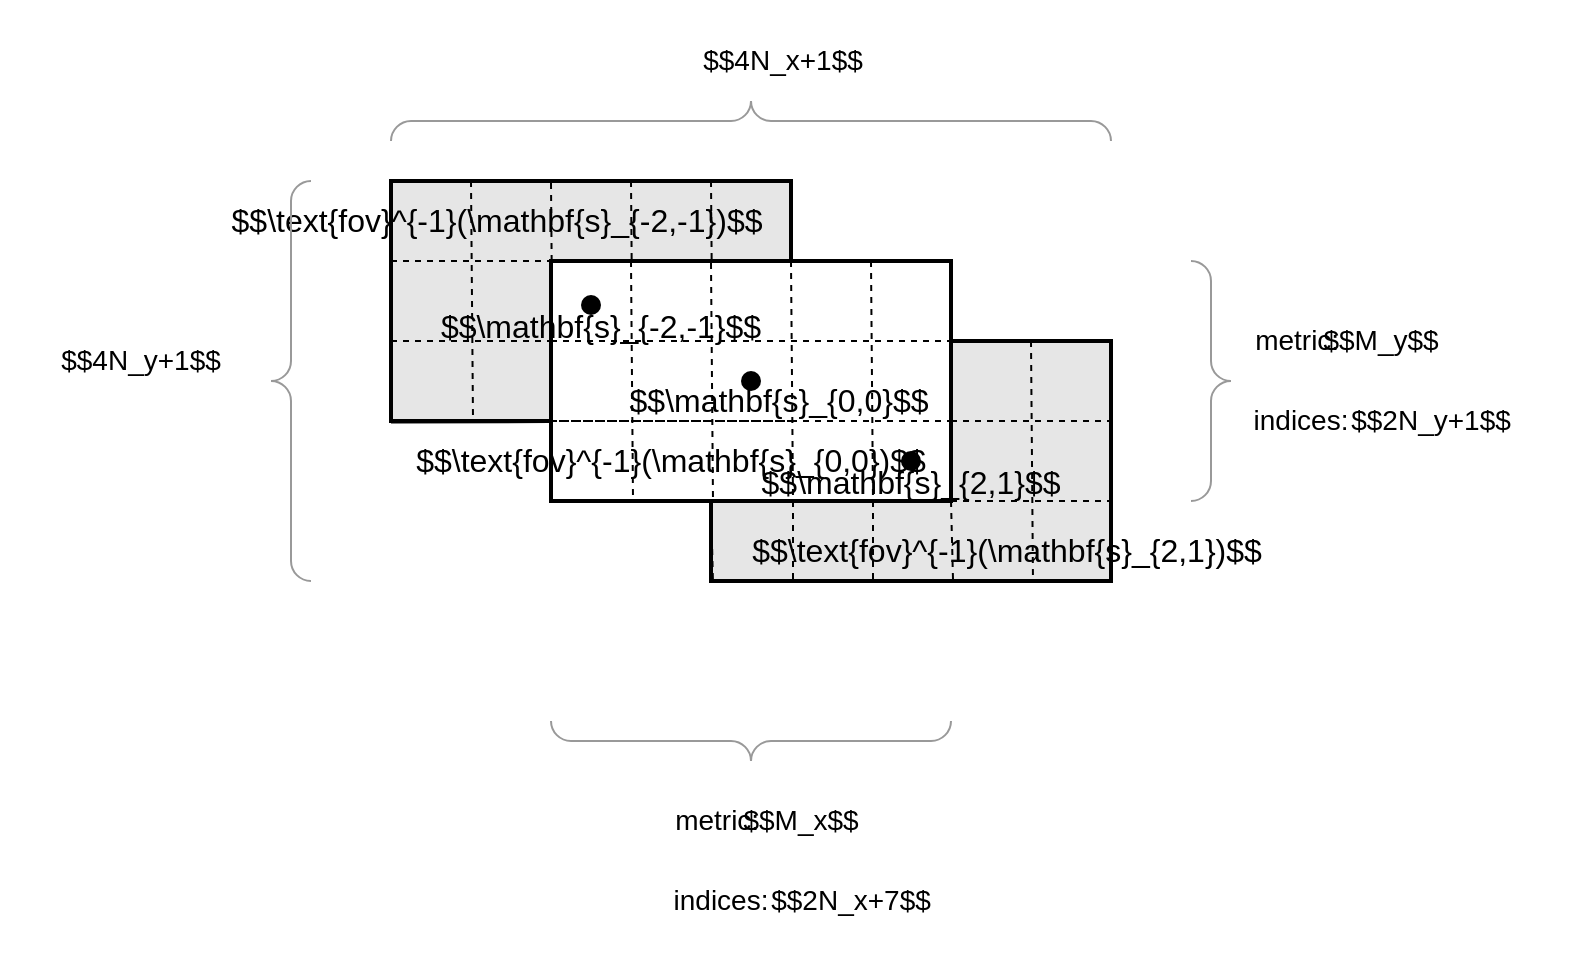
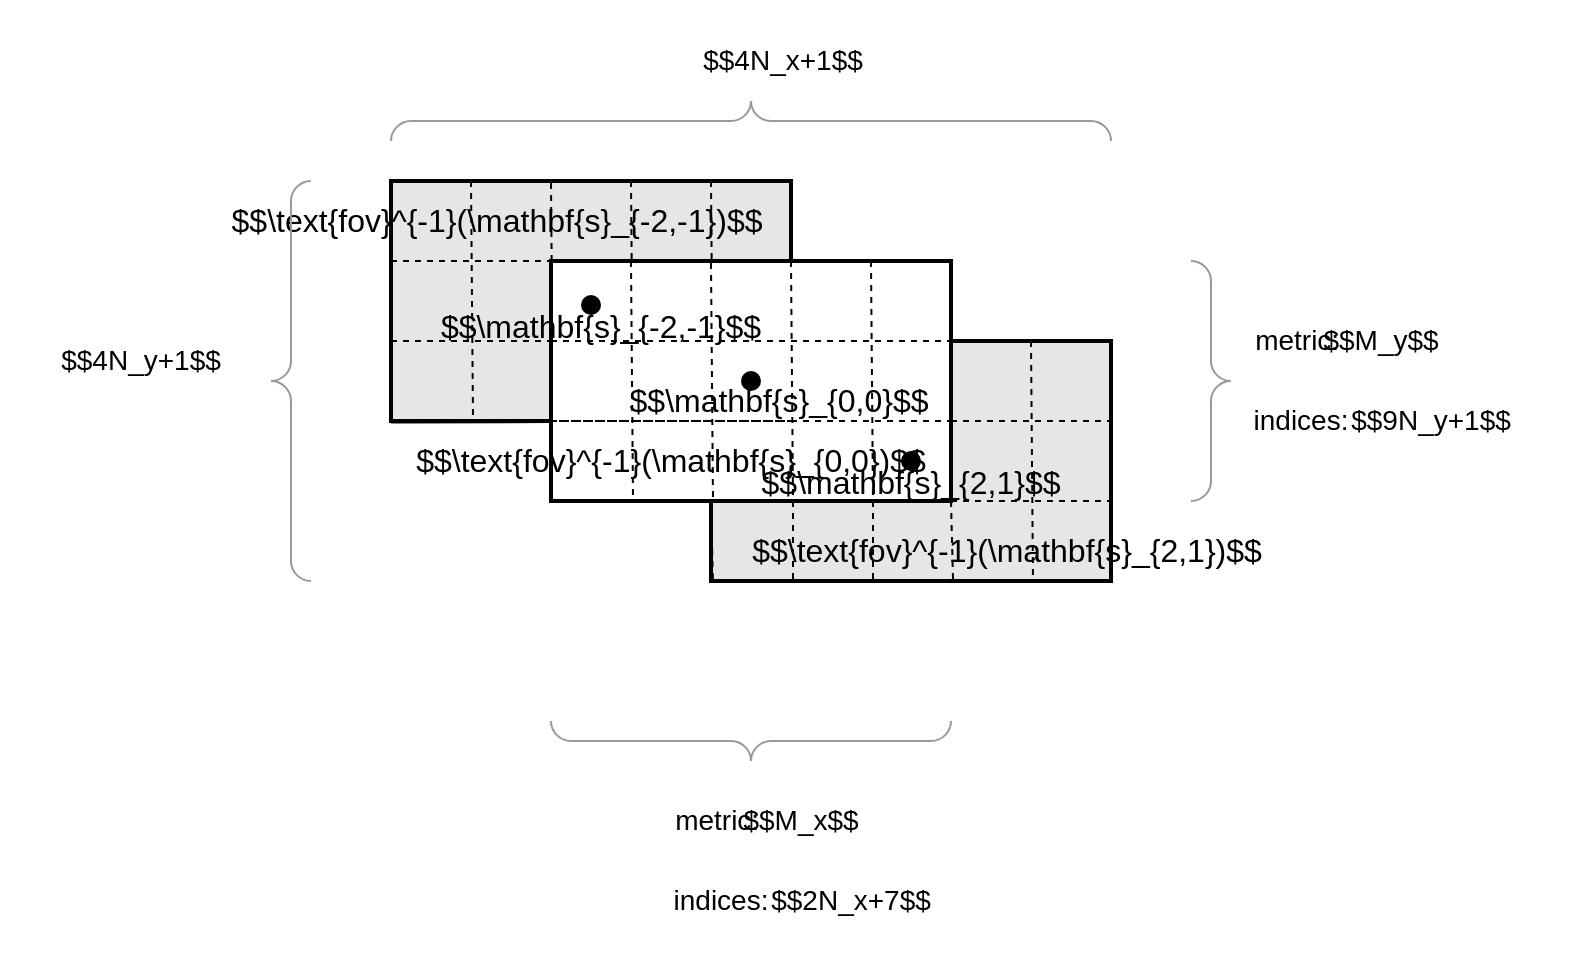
(1432, 421) -> (1432, 421)
